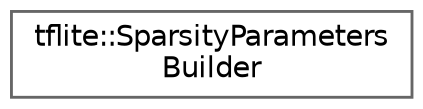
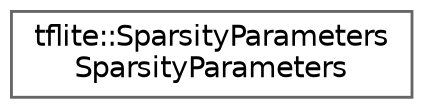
(212, 54) -> (212, 54)
